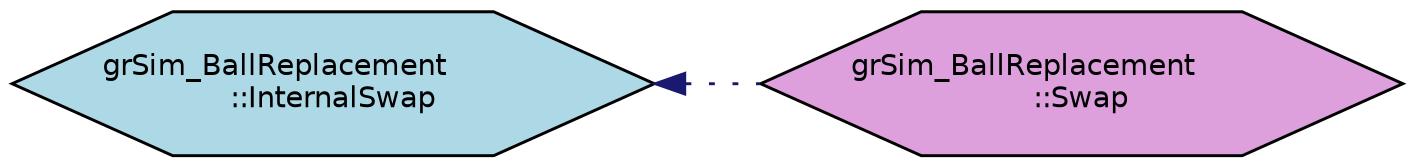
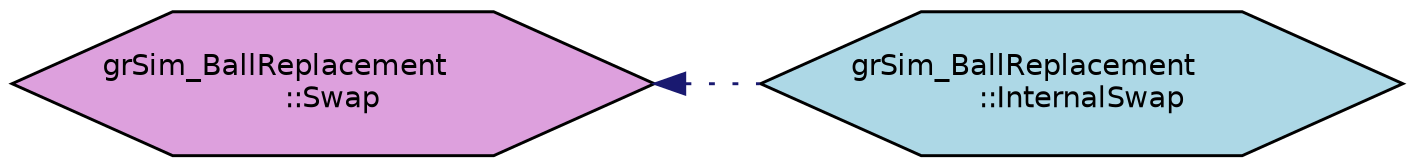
(723, 84) -> (723, 84)
